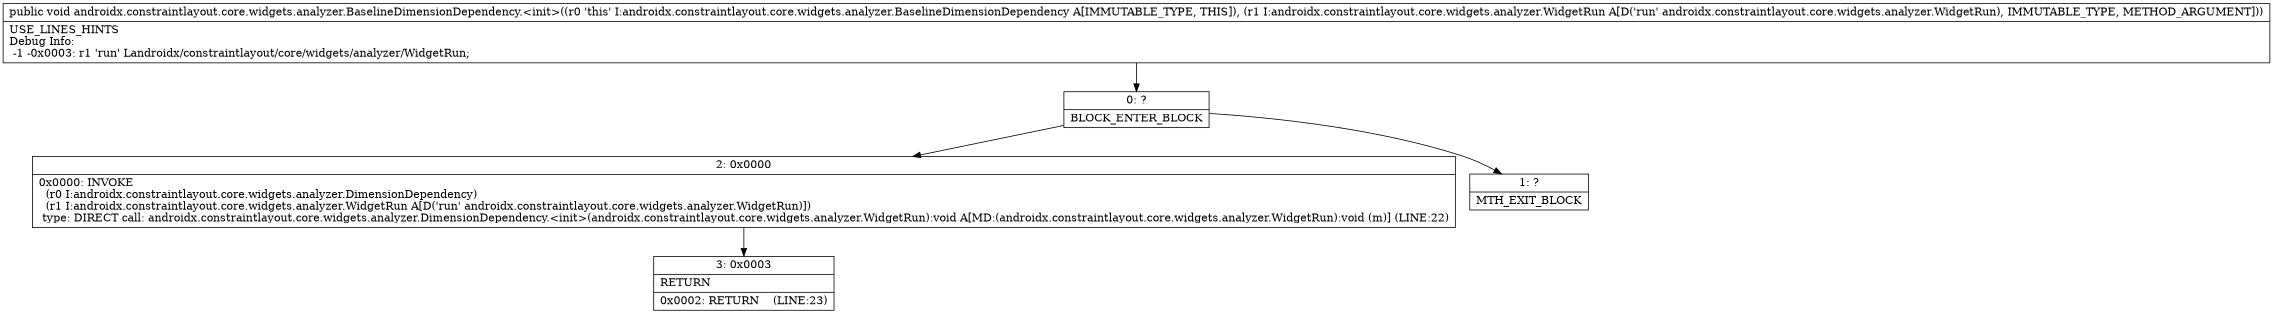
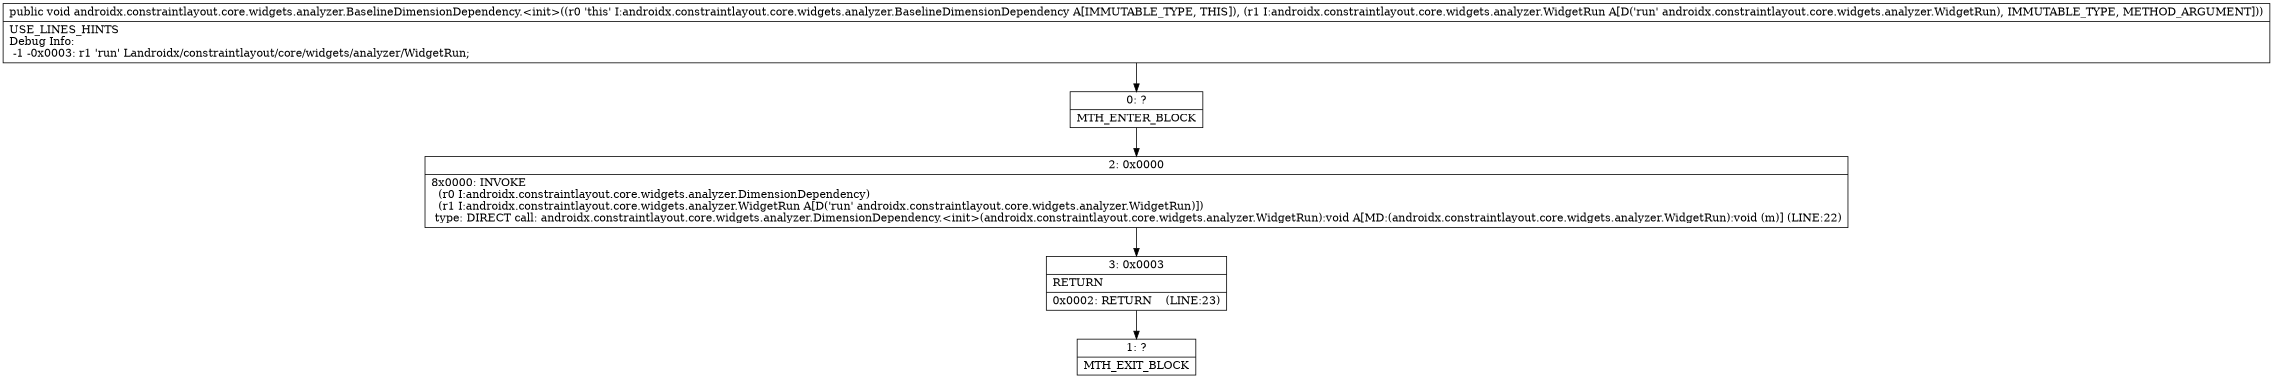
(1136, 118) -> (1136, 118)
(1355, 130) -> (1136, 321)
(90, 183) -> (482, 183)
